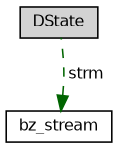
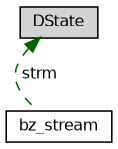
(64, 66) -> (16, 82)
